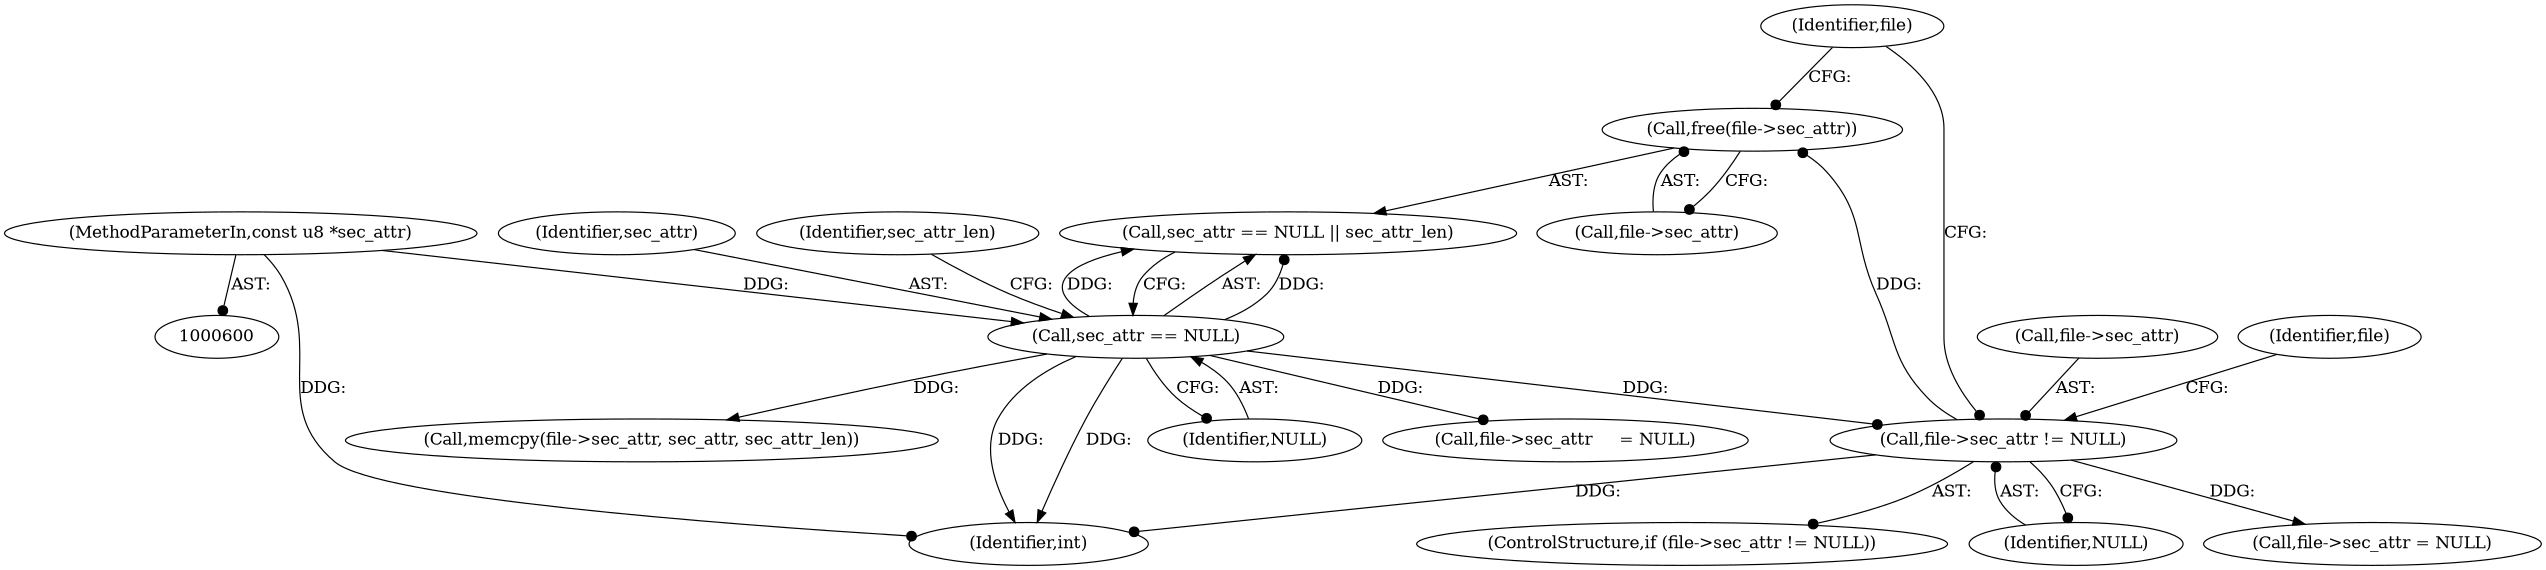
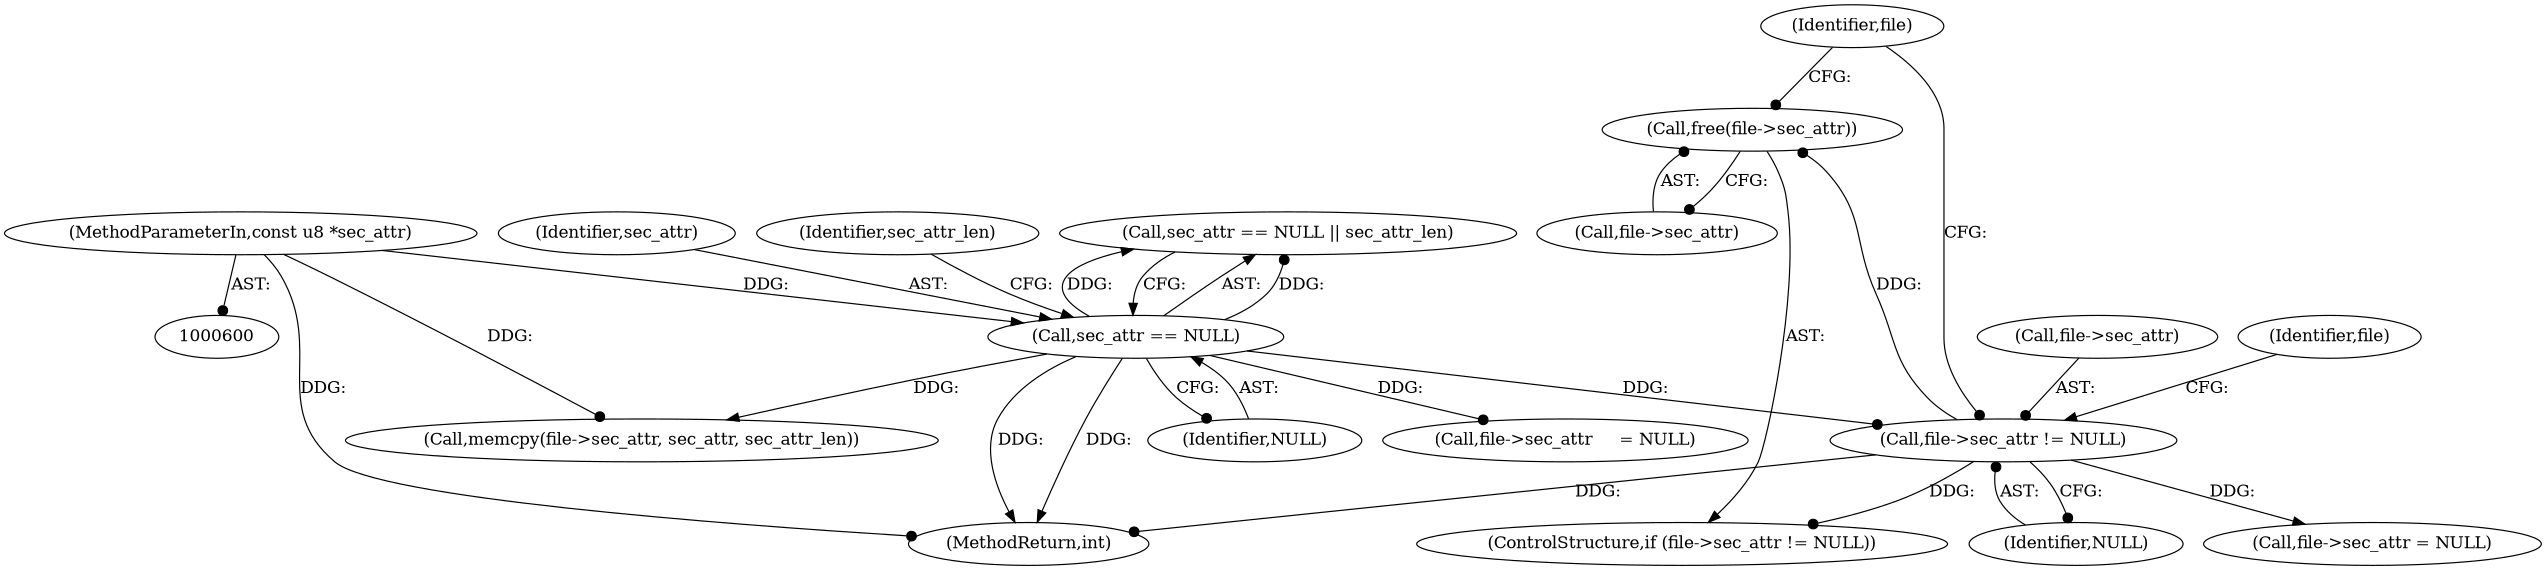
(1530, 179) -> (1783, 339)
none -> (440, 333)
(1955, 492) -> (1955, 492)
(1029, 544) -> (1029, 544)
